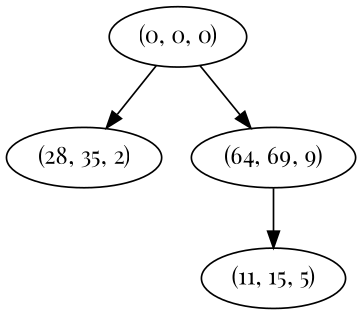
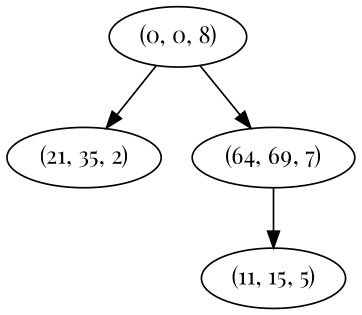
(178, 37) -> (178, 37)
(84, 158) -> (84, 158)
(274, 158) -> (274, 158)
